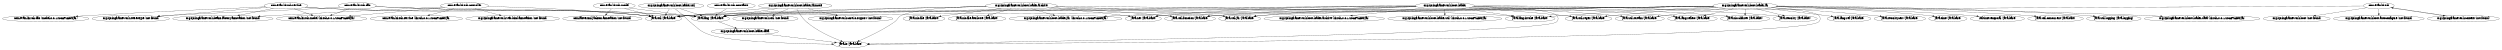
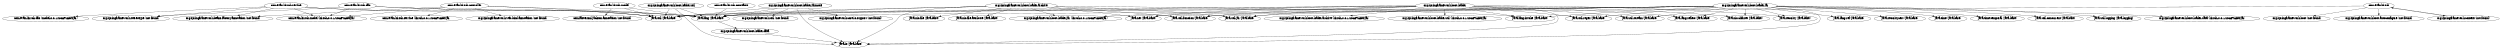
none -> (591, 10)
(1997, 19) -> (1997, 19)
